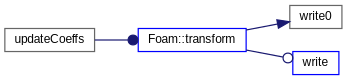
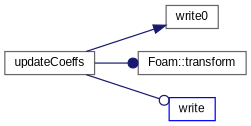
(262, 27) -> (120, 40)
(192, 40) -> (192, 63)
(265, 54) -> (123, 87)
